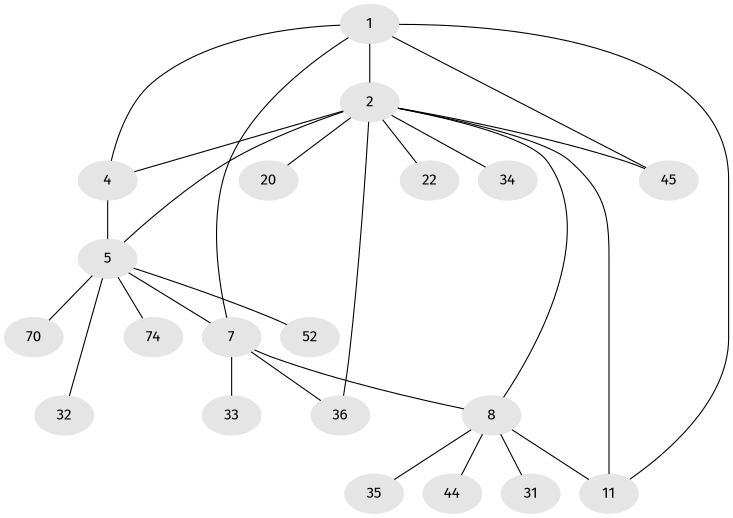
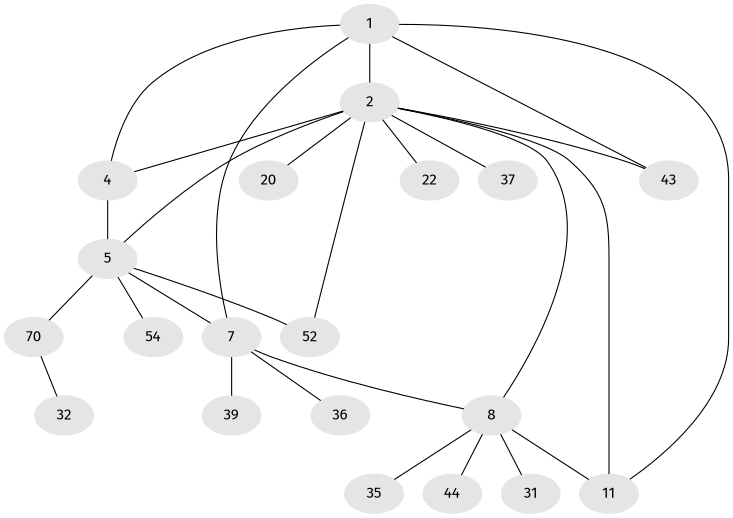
(508, 181) -> (508, 181)
(669, 181) -> (669, 181)
(359, 259) -> (339, 220)
(86, 337) -> (49, 376)
(153, 337) -> (153, 337)
(232, 415) -> (232, 415)
